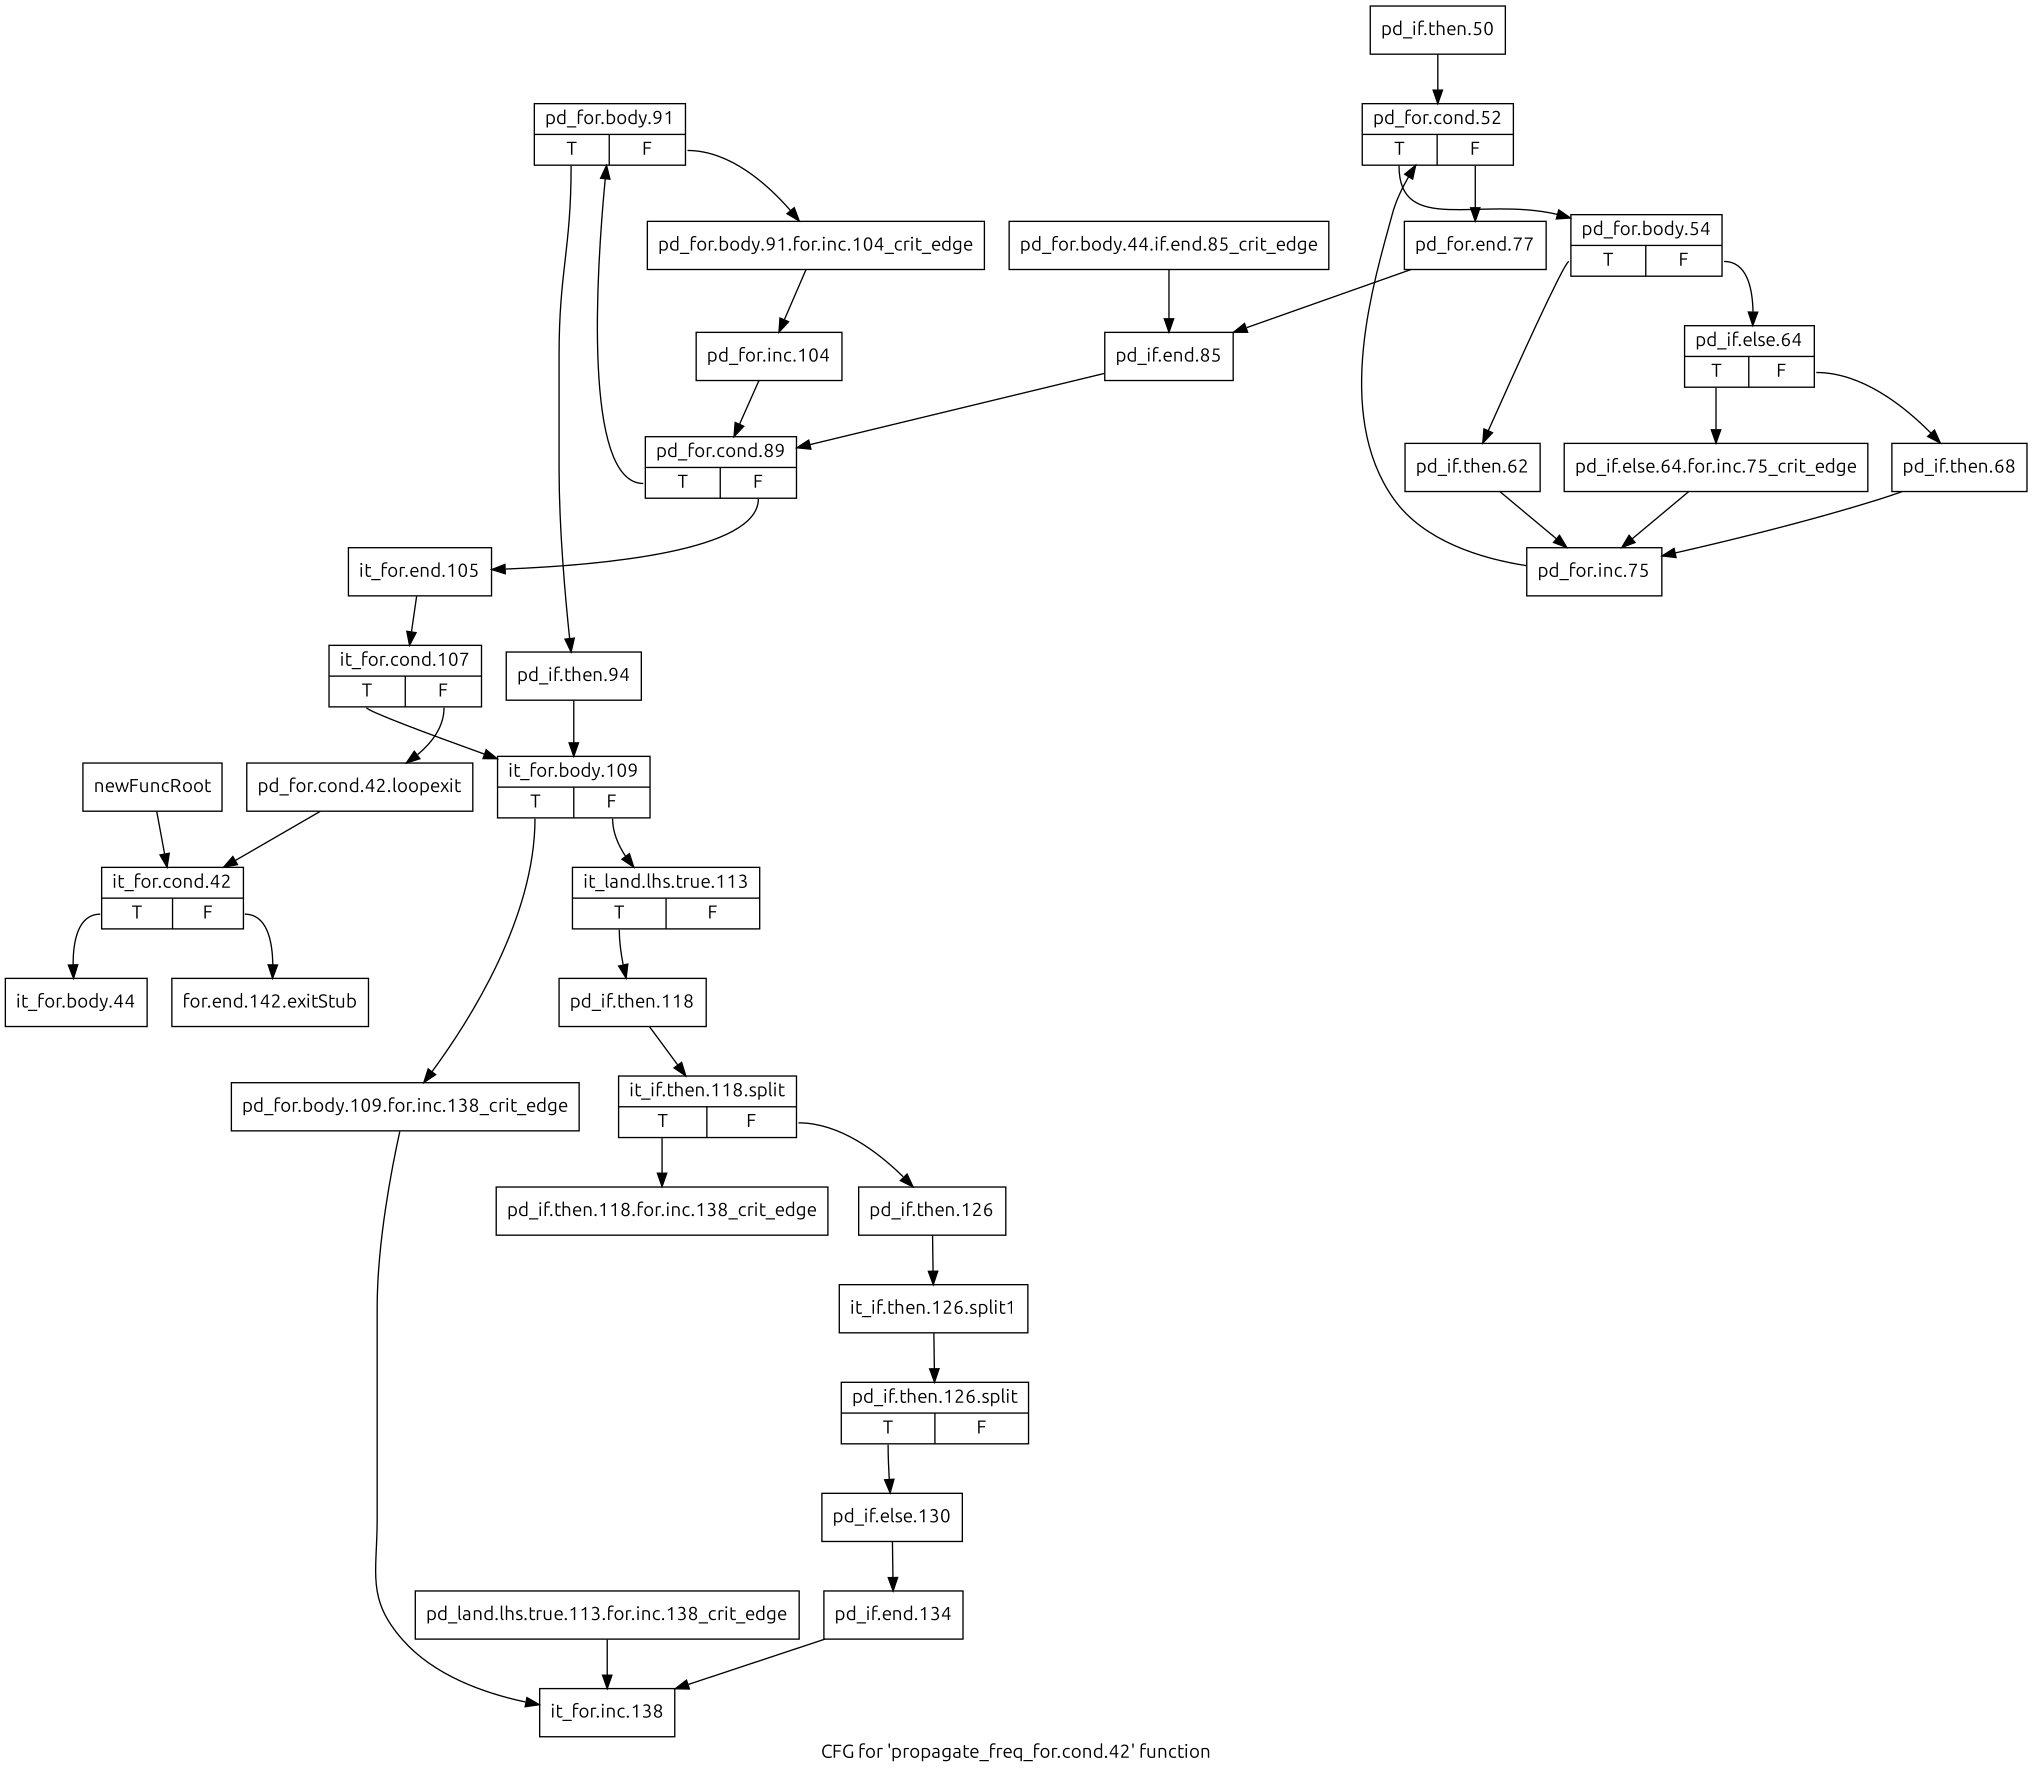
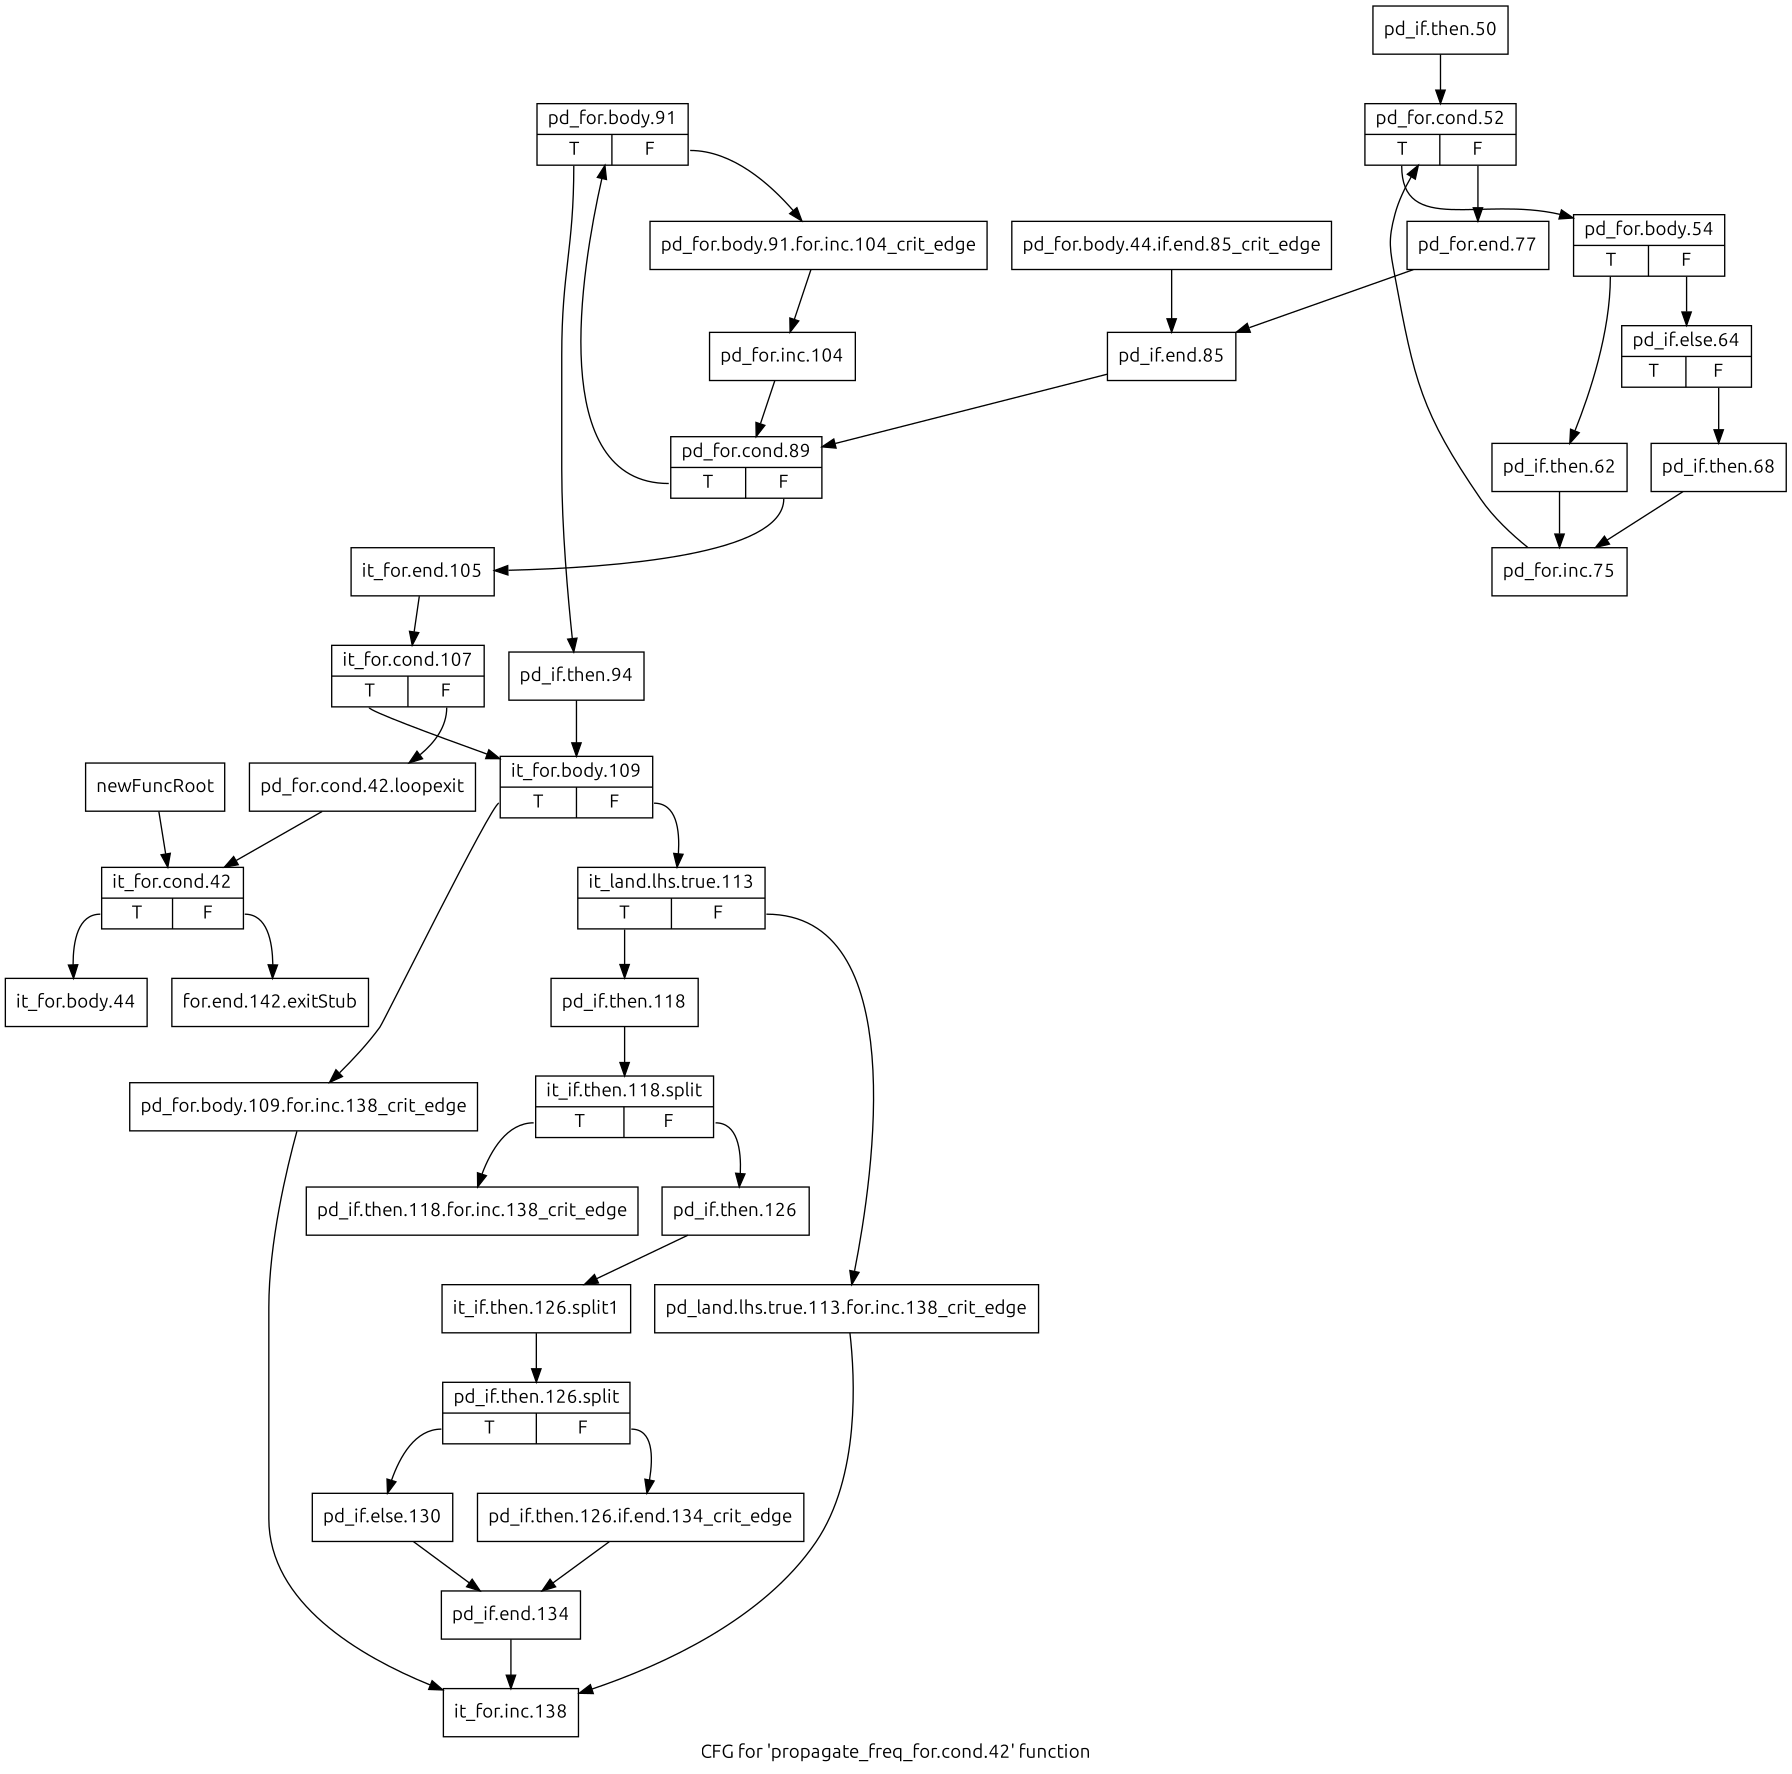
(1716, 467) -> none
none -> (872, 1066)
none -> (641, 1517)
